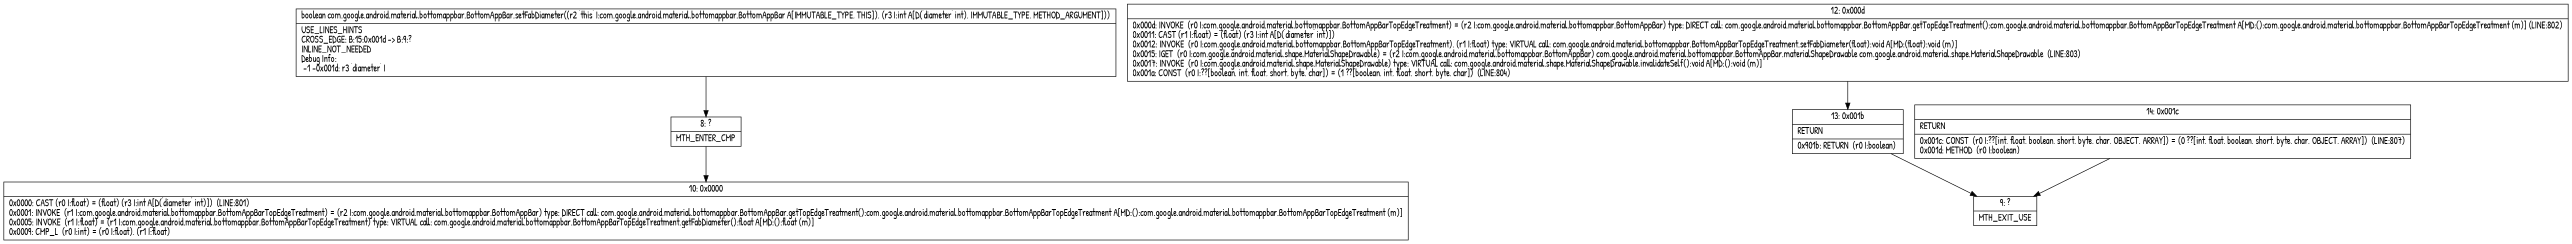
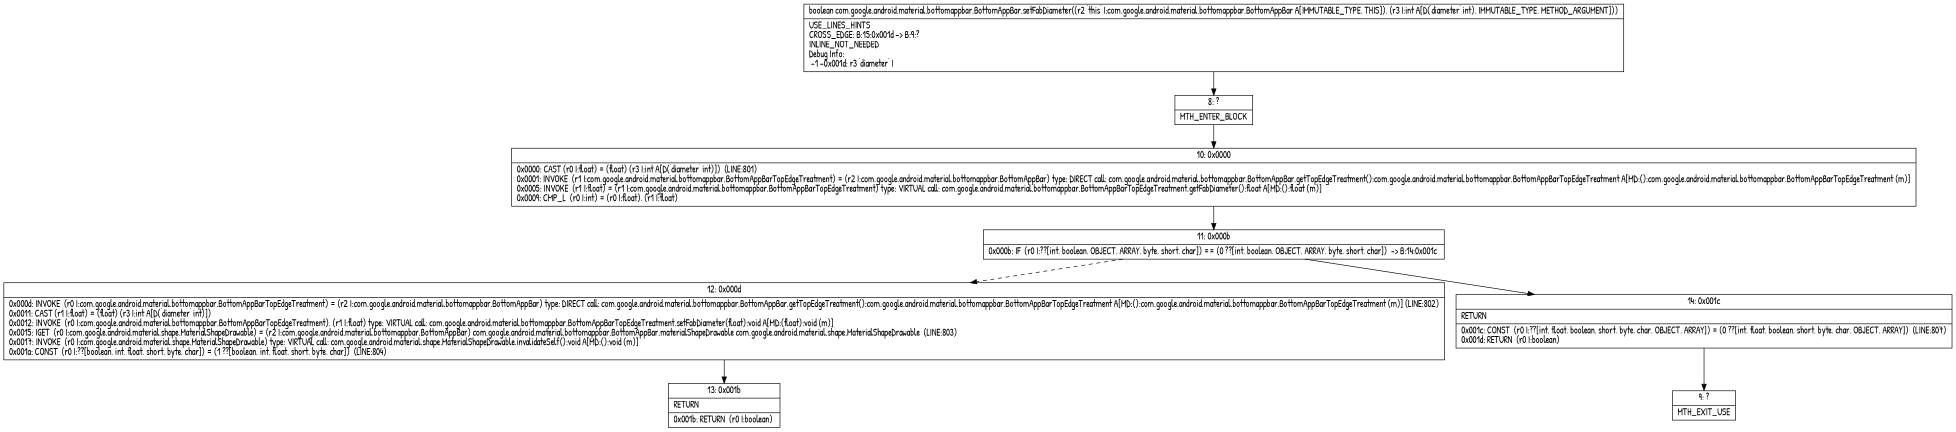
(706, 139) -> (1214, 117)
(1848, 146) -> (724, 420)
(1971, 151) -> (1512, 340)
(1931, 174) -> none
none -> (1214, 244)
